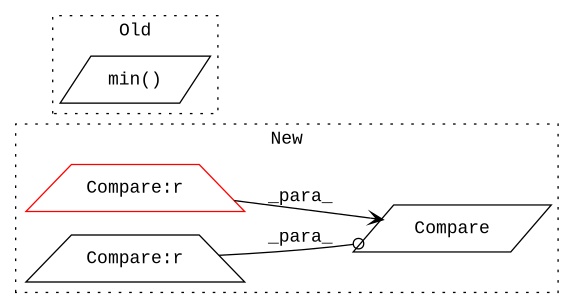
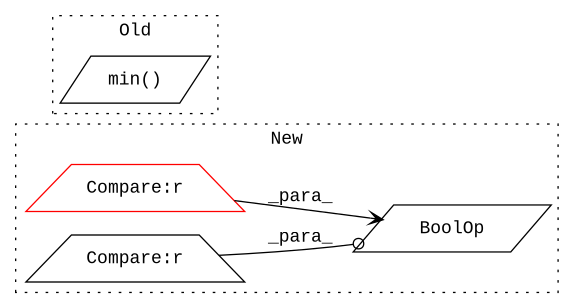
(452, 228) -> (452, 228)
